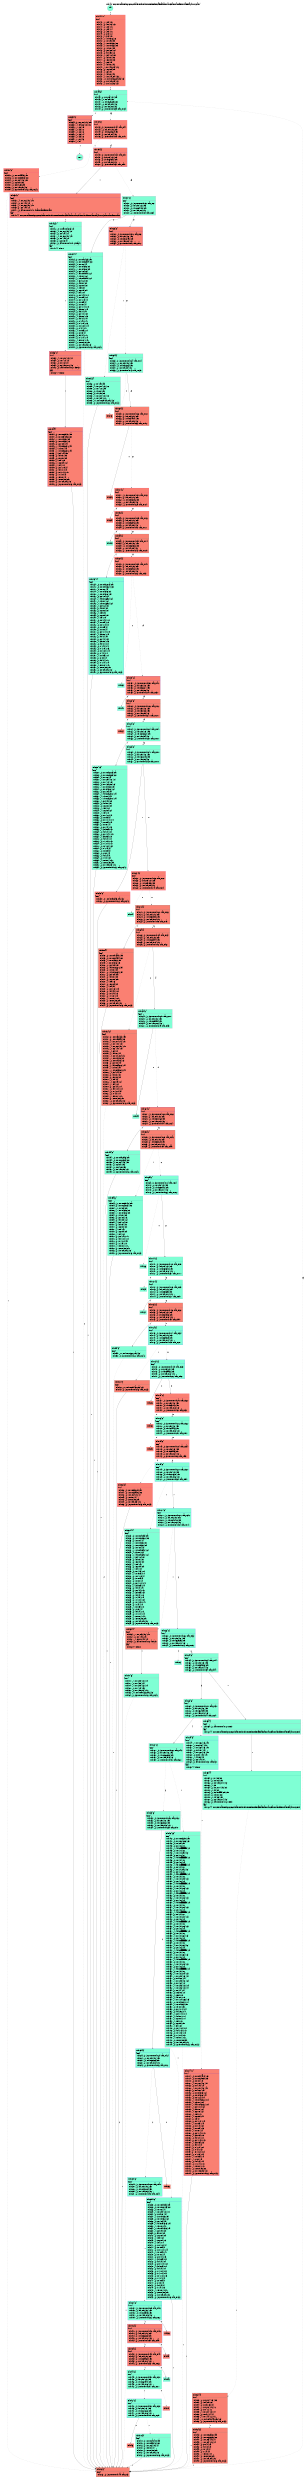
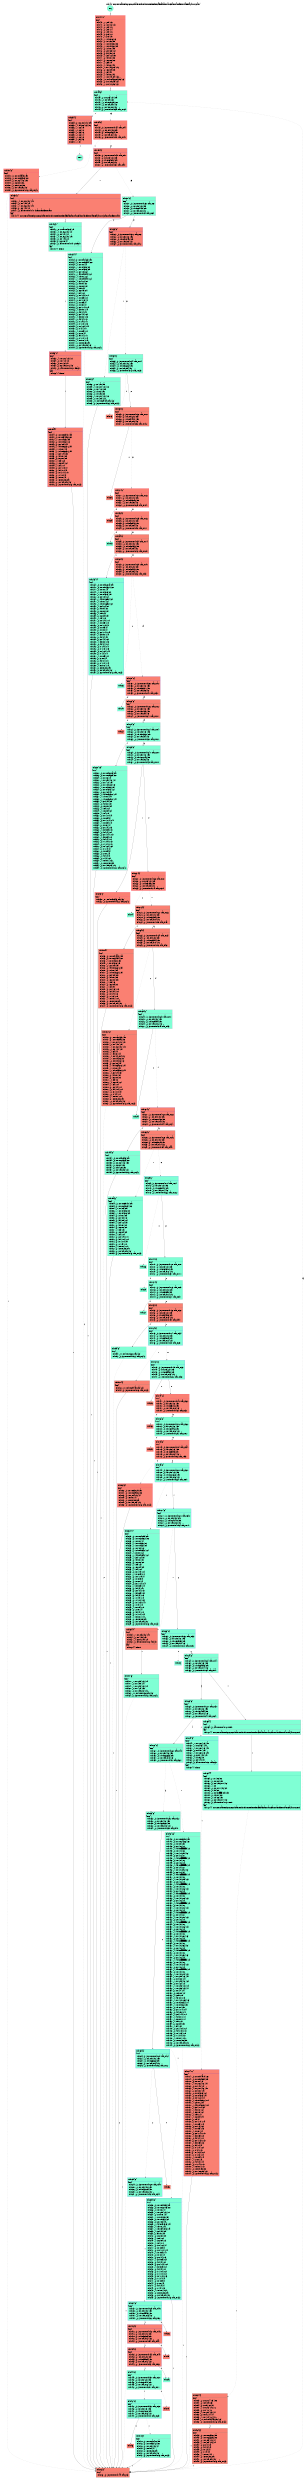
(110, 8) -> (110, 8)
